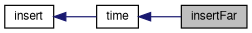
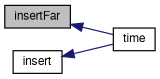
(166, 17) -> (98, 31)
